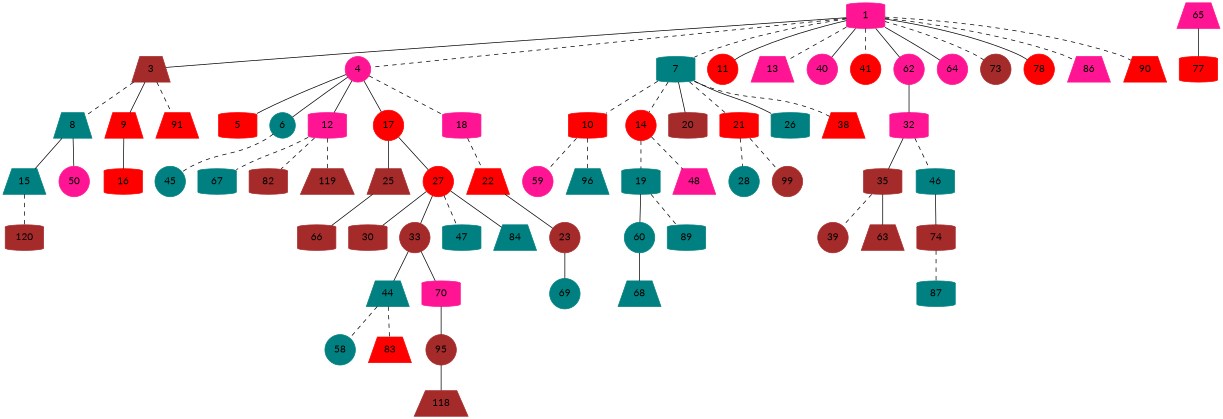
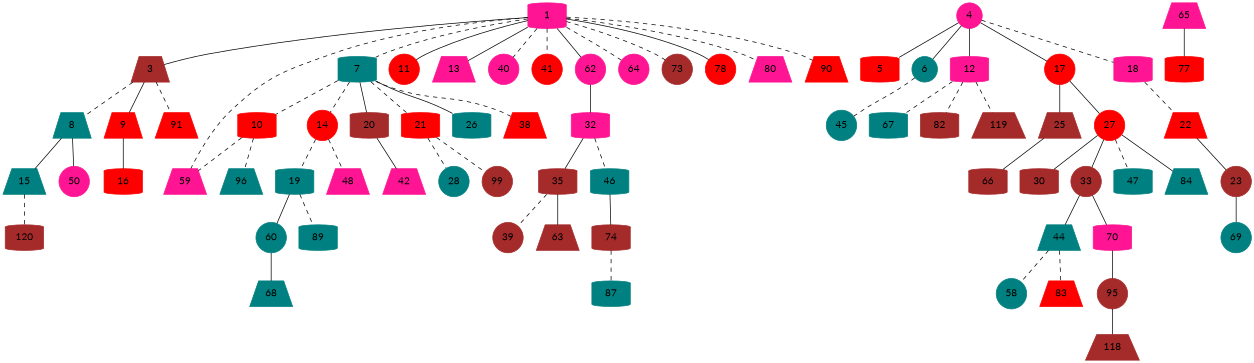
(609, 43) -> (338, 52)
(844, 43) -> (525, 43)
(913, 43) -> (594, 43)
(817, 44) -> (498, 44)
(1089, 69) -> (770, 69)
none -> (404, 182)
(538, 182) -> (185, 182)
